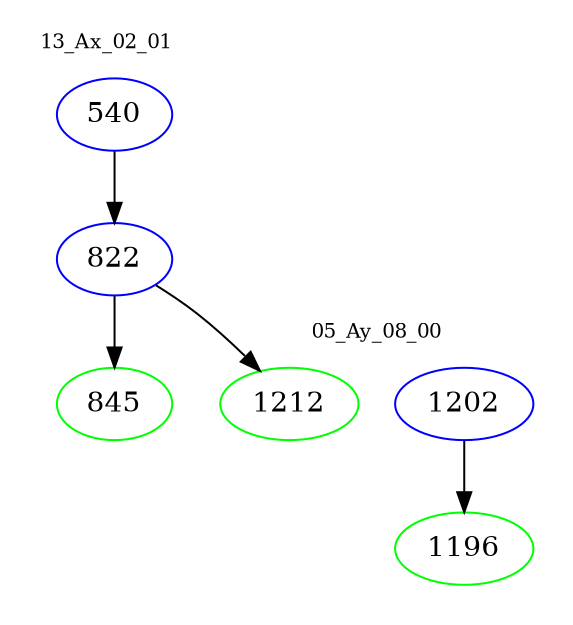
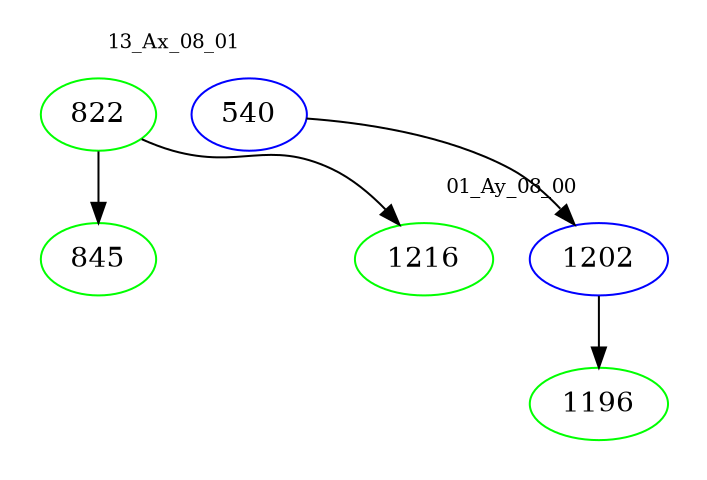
(107, 43) -> (174, 43)
(115, 177) -> (442, 142)
(115, 259) -> (98, 115)
(377, 333) -> (511, 188)
(289, 404) -> (424, 259)
